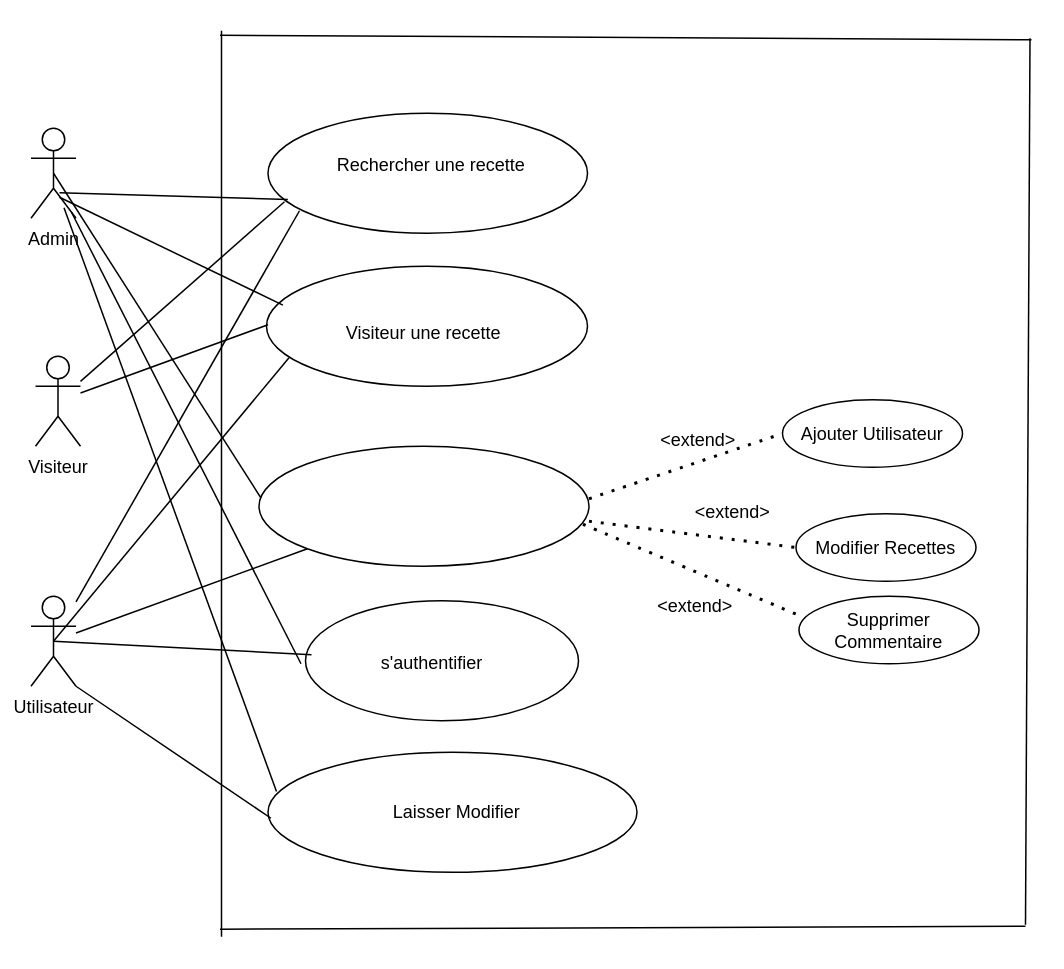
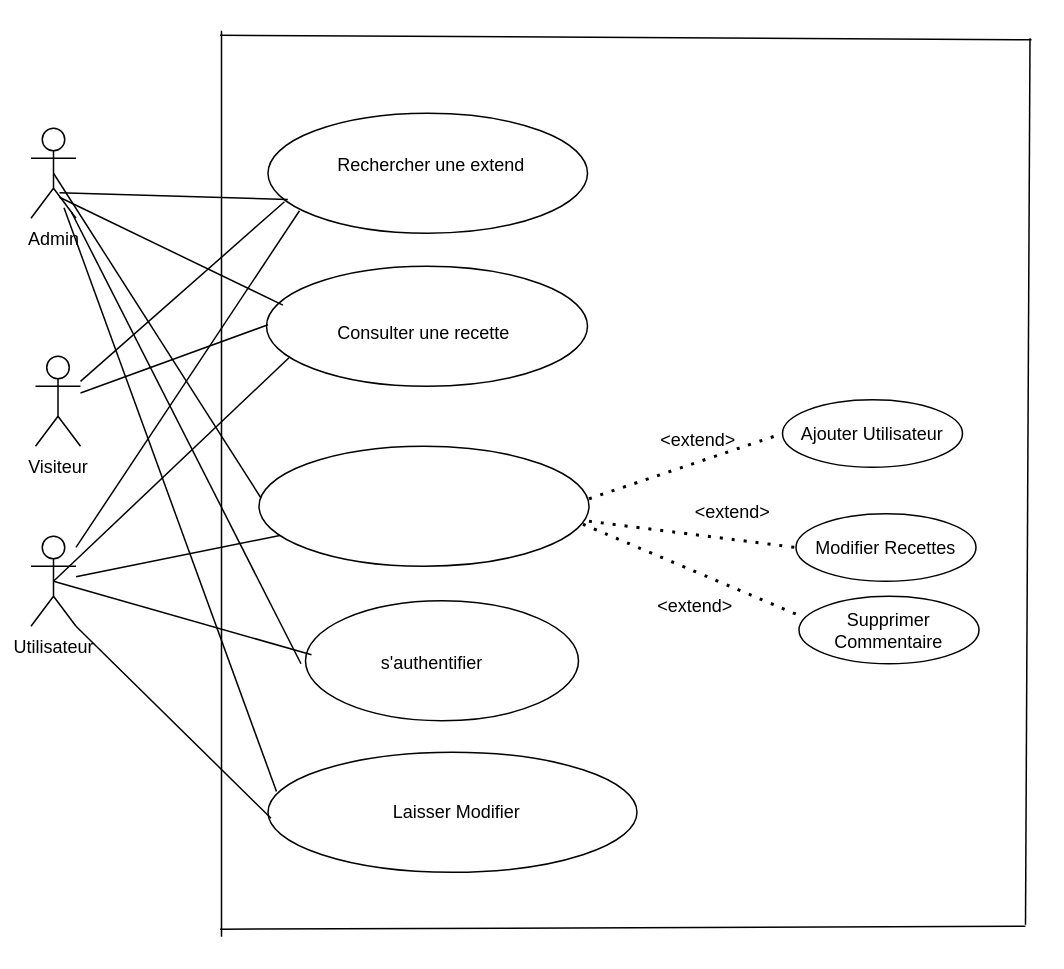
(431, 166) -> (431, 166)
(424, 334) -> (424, 334)
(53, 641) -> (53, 581)
